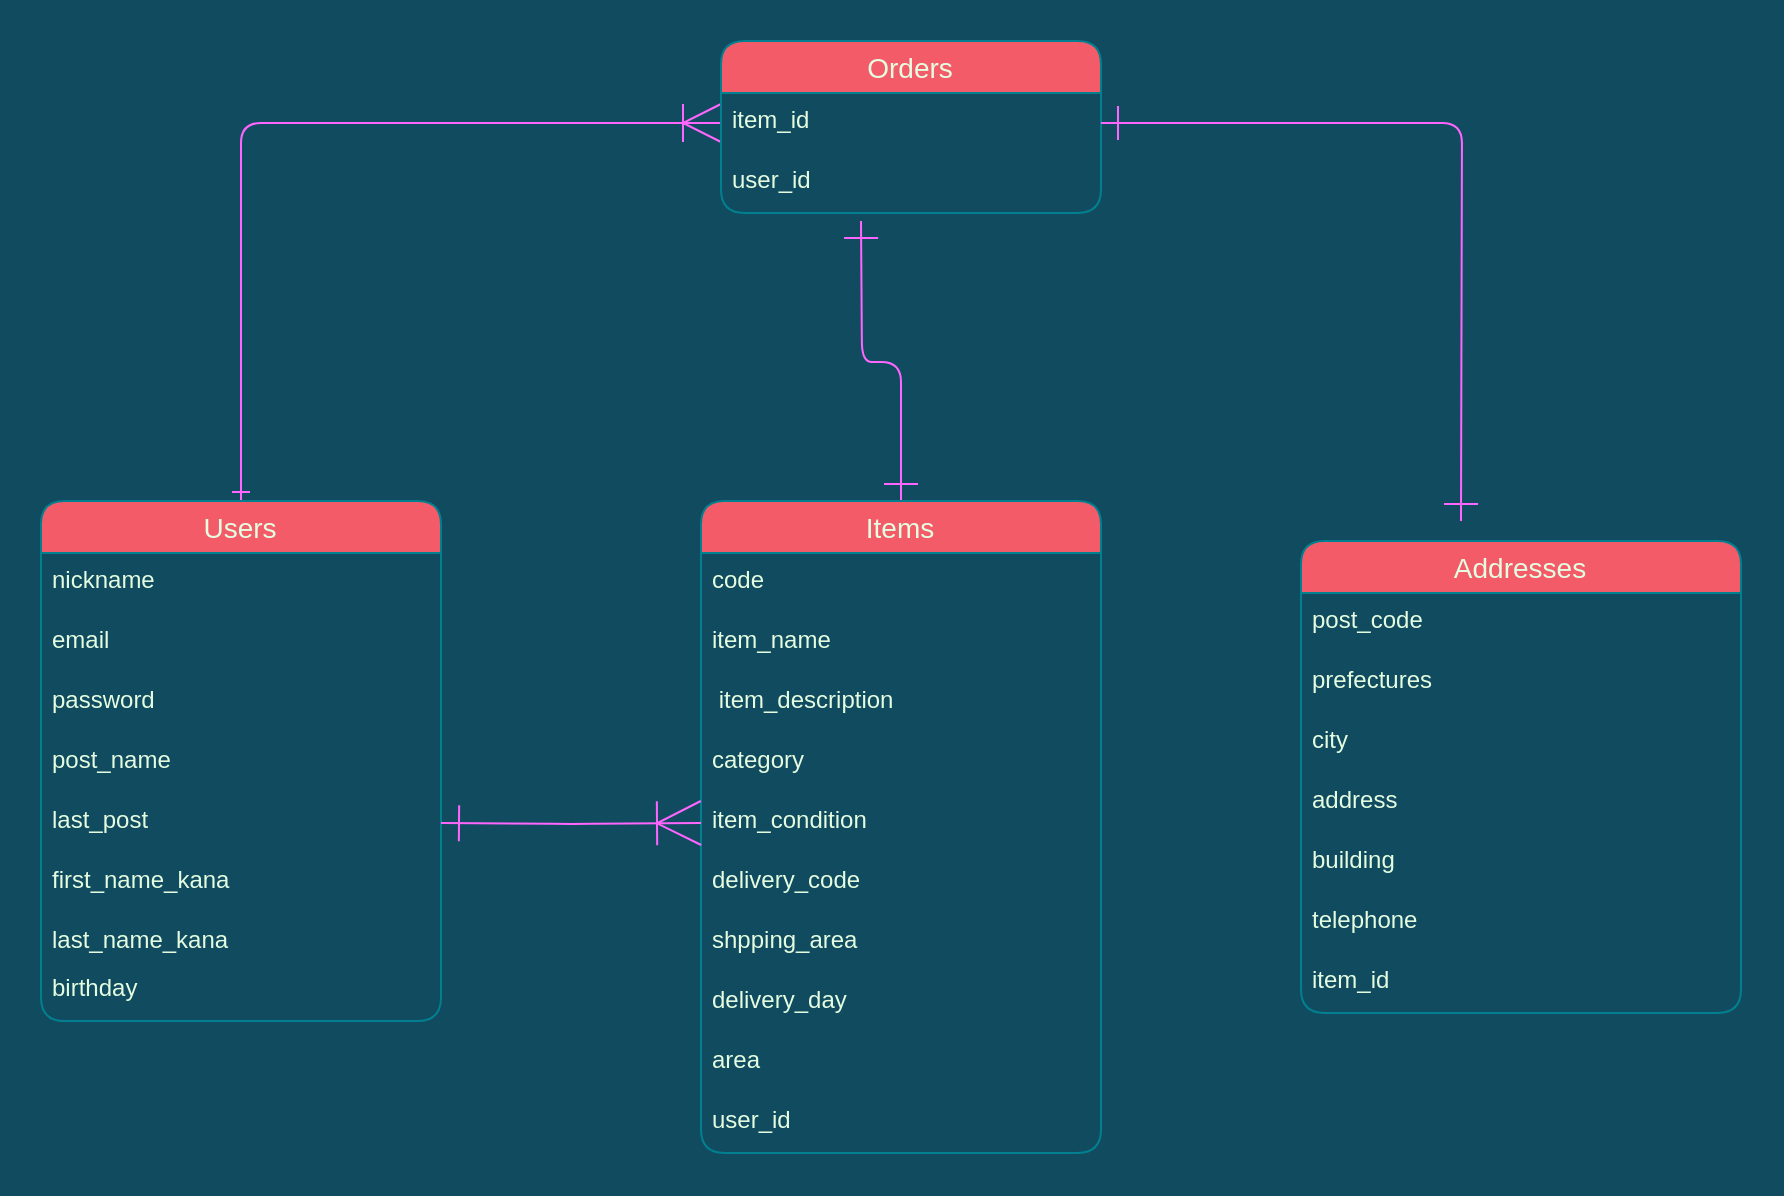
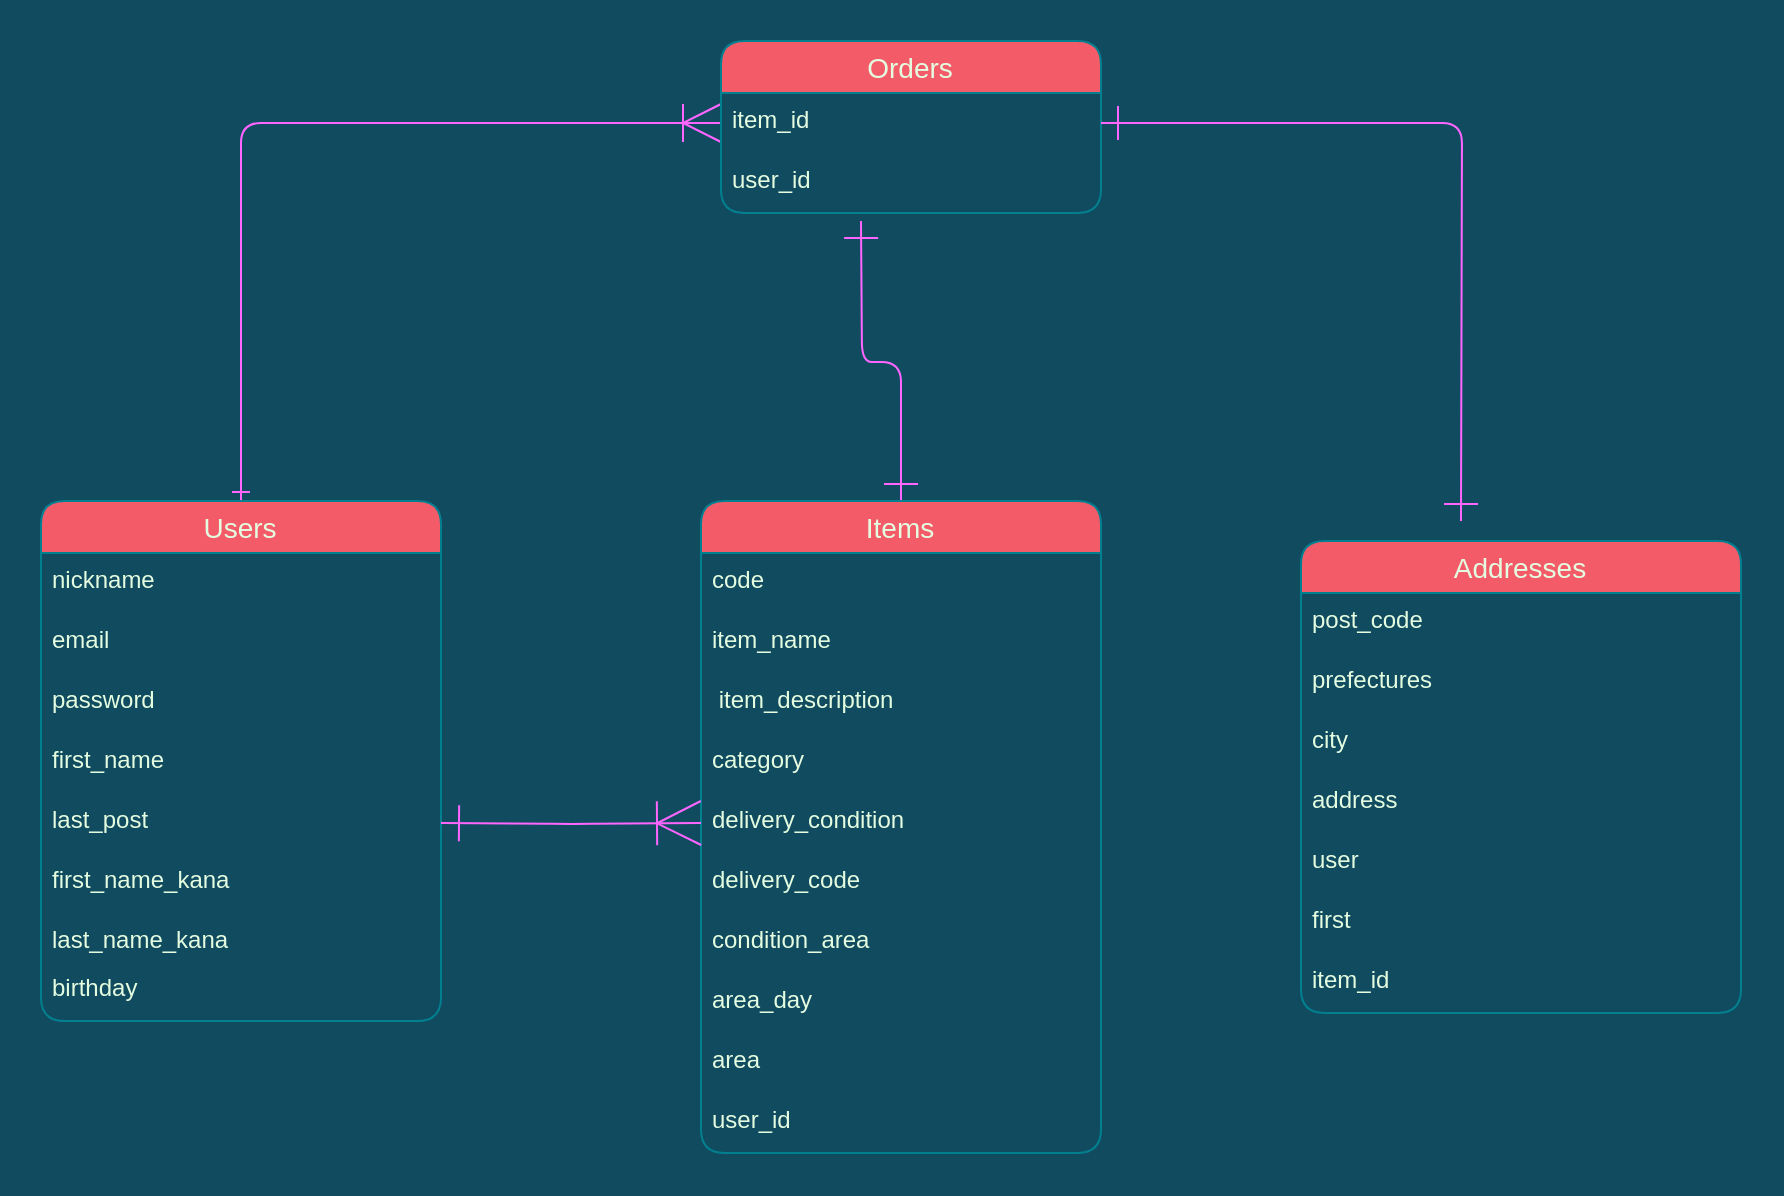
(112, 760) -> (116, 760)
(797, 820) -> (820, 820)
(1356, 860) -> (1339, 860)
(1369, 920) -> (1342, 920)
(790, 940) -> (800, 940)
(786, 1000) -> (766, 1000)
